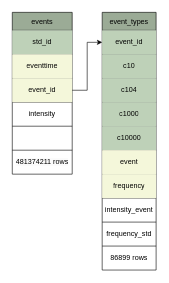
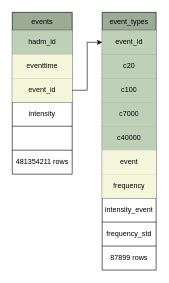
(42, 42) -> (42, 42)
(129, 66) -> (129, 66)
(129, 90) -> (129, 90)
(129, 114) -> (129, 114)
(129, 138) -> (129, 138)
(42, 162) -> (42, 162)
(129, 258) -> (129, 258)
